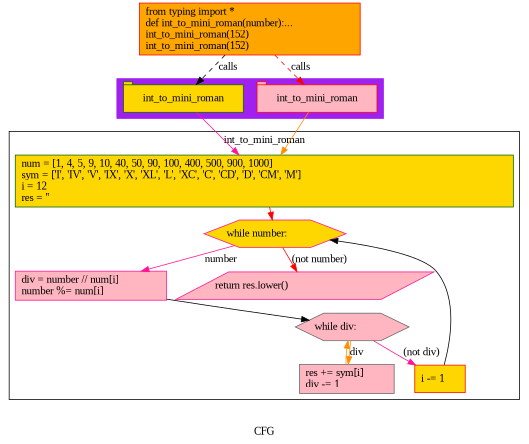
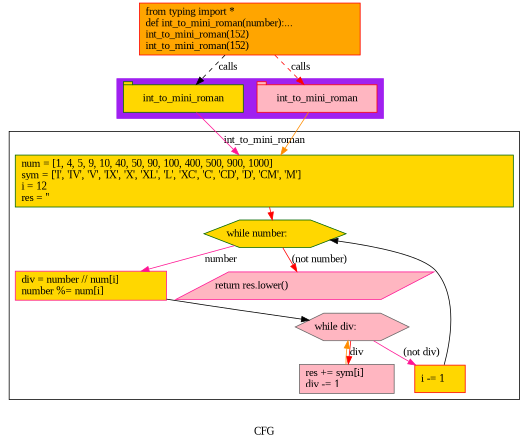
(275, 234) -> (275, 234)
(91, 286) -> (91, 286)
(350, 345) -> (350, 345)
